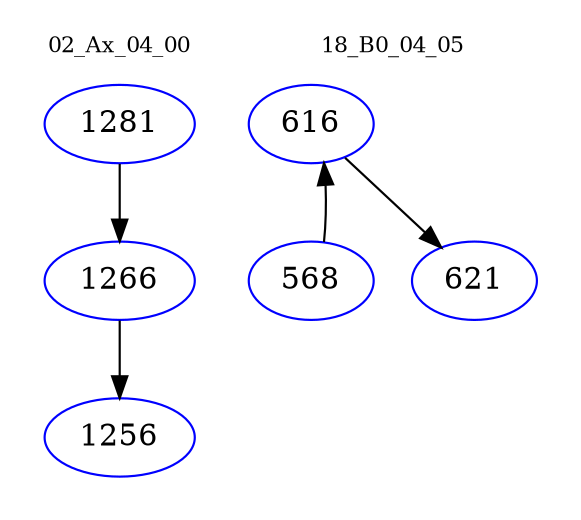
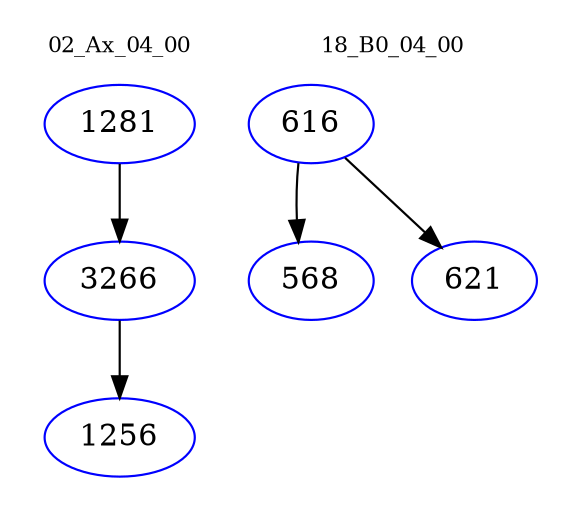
(393, 47) -> (393, 47)
(326, 214) -> (297, 191)
(120, 281) -> (120, 281)
